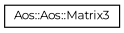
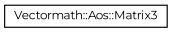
(62, 16) -> (86, 16)
